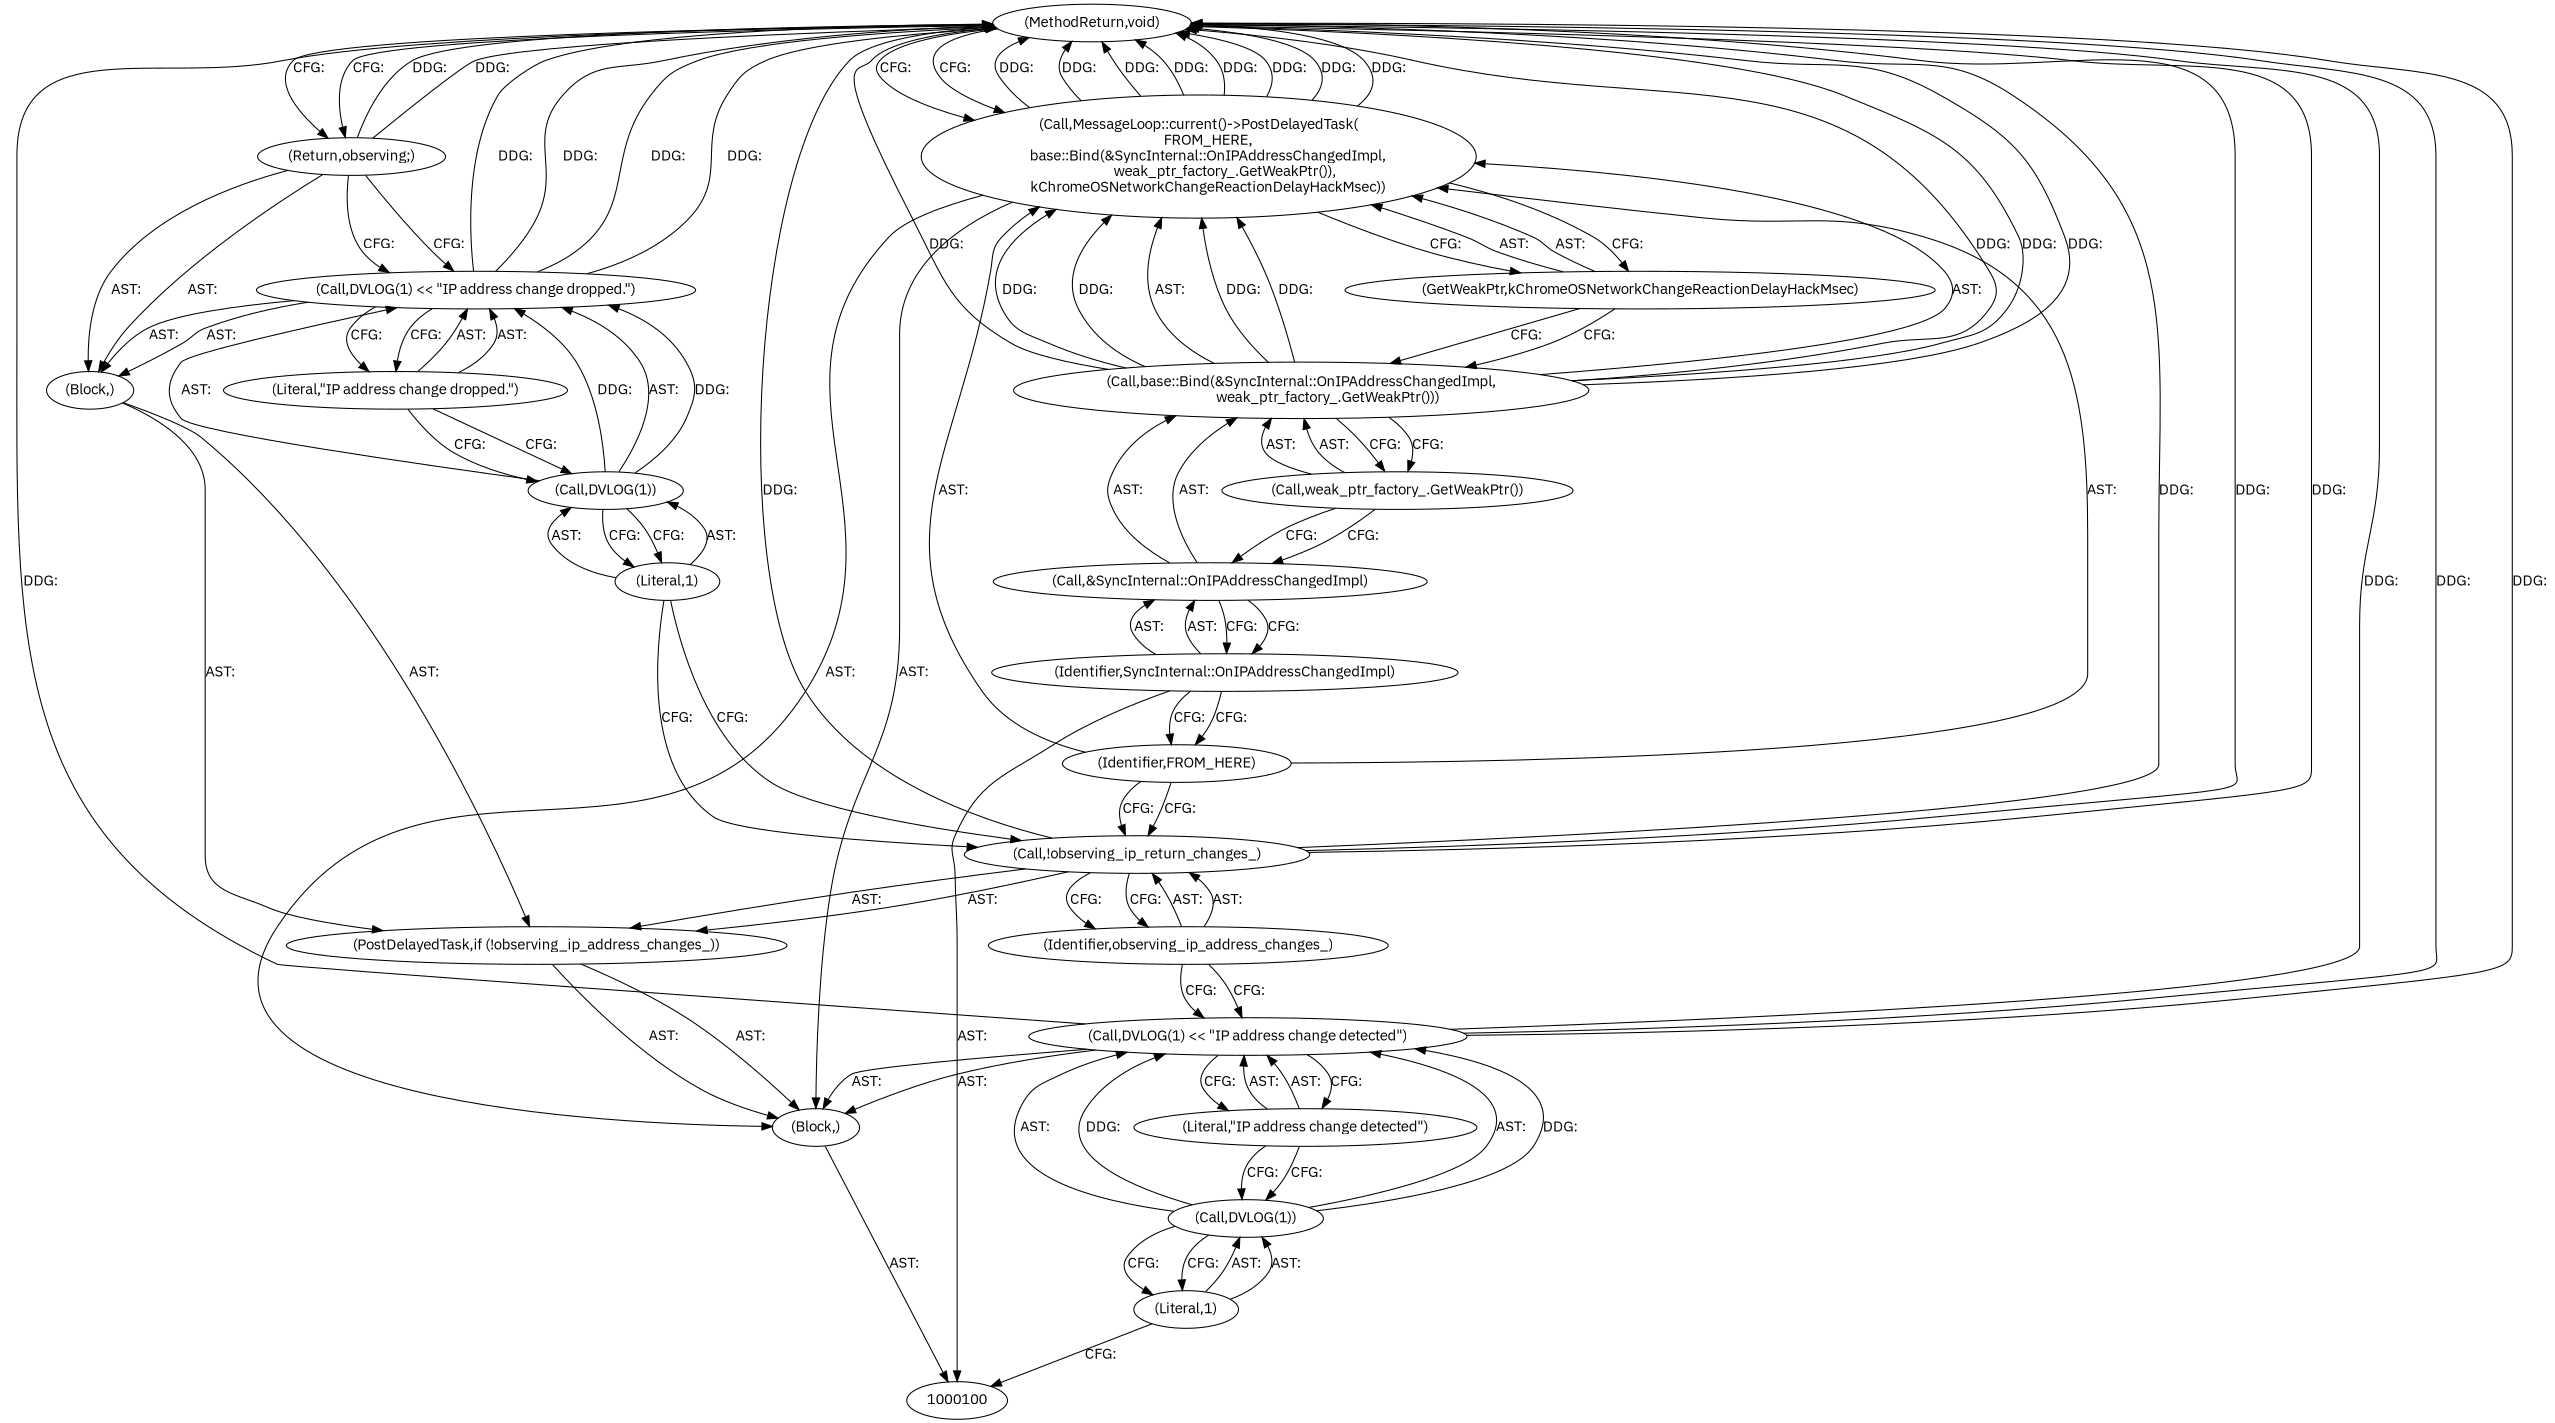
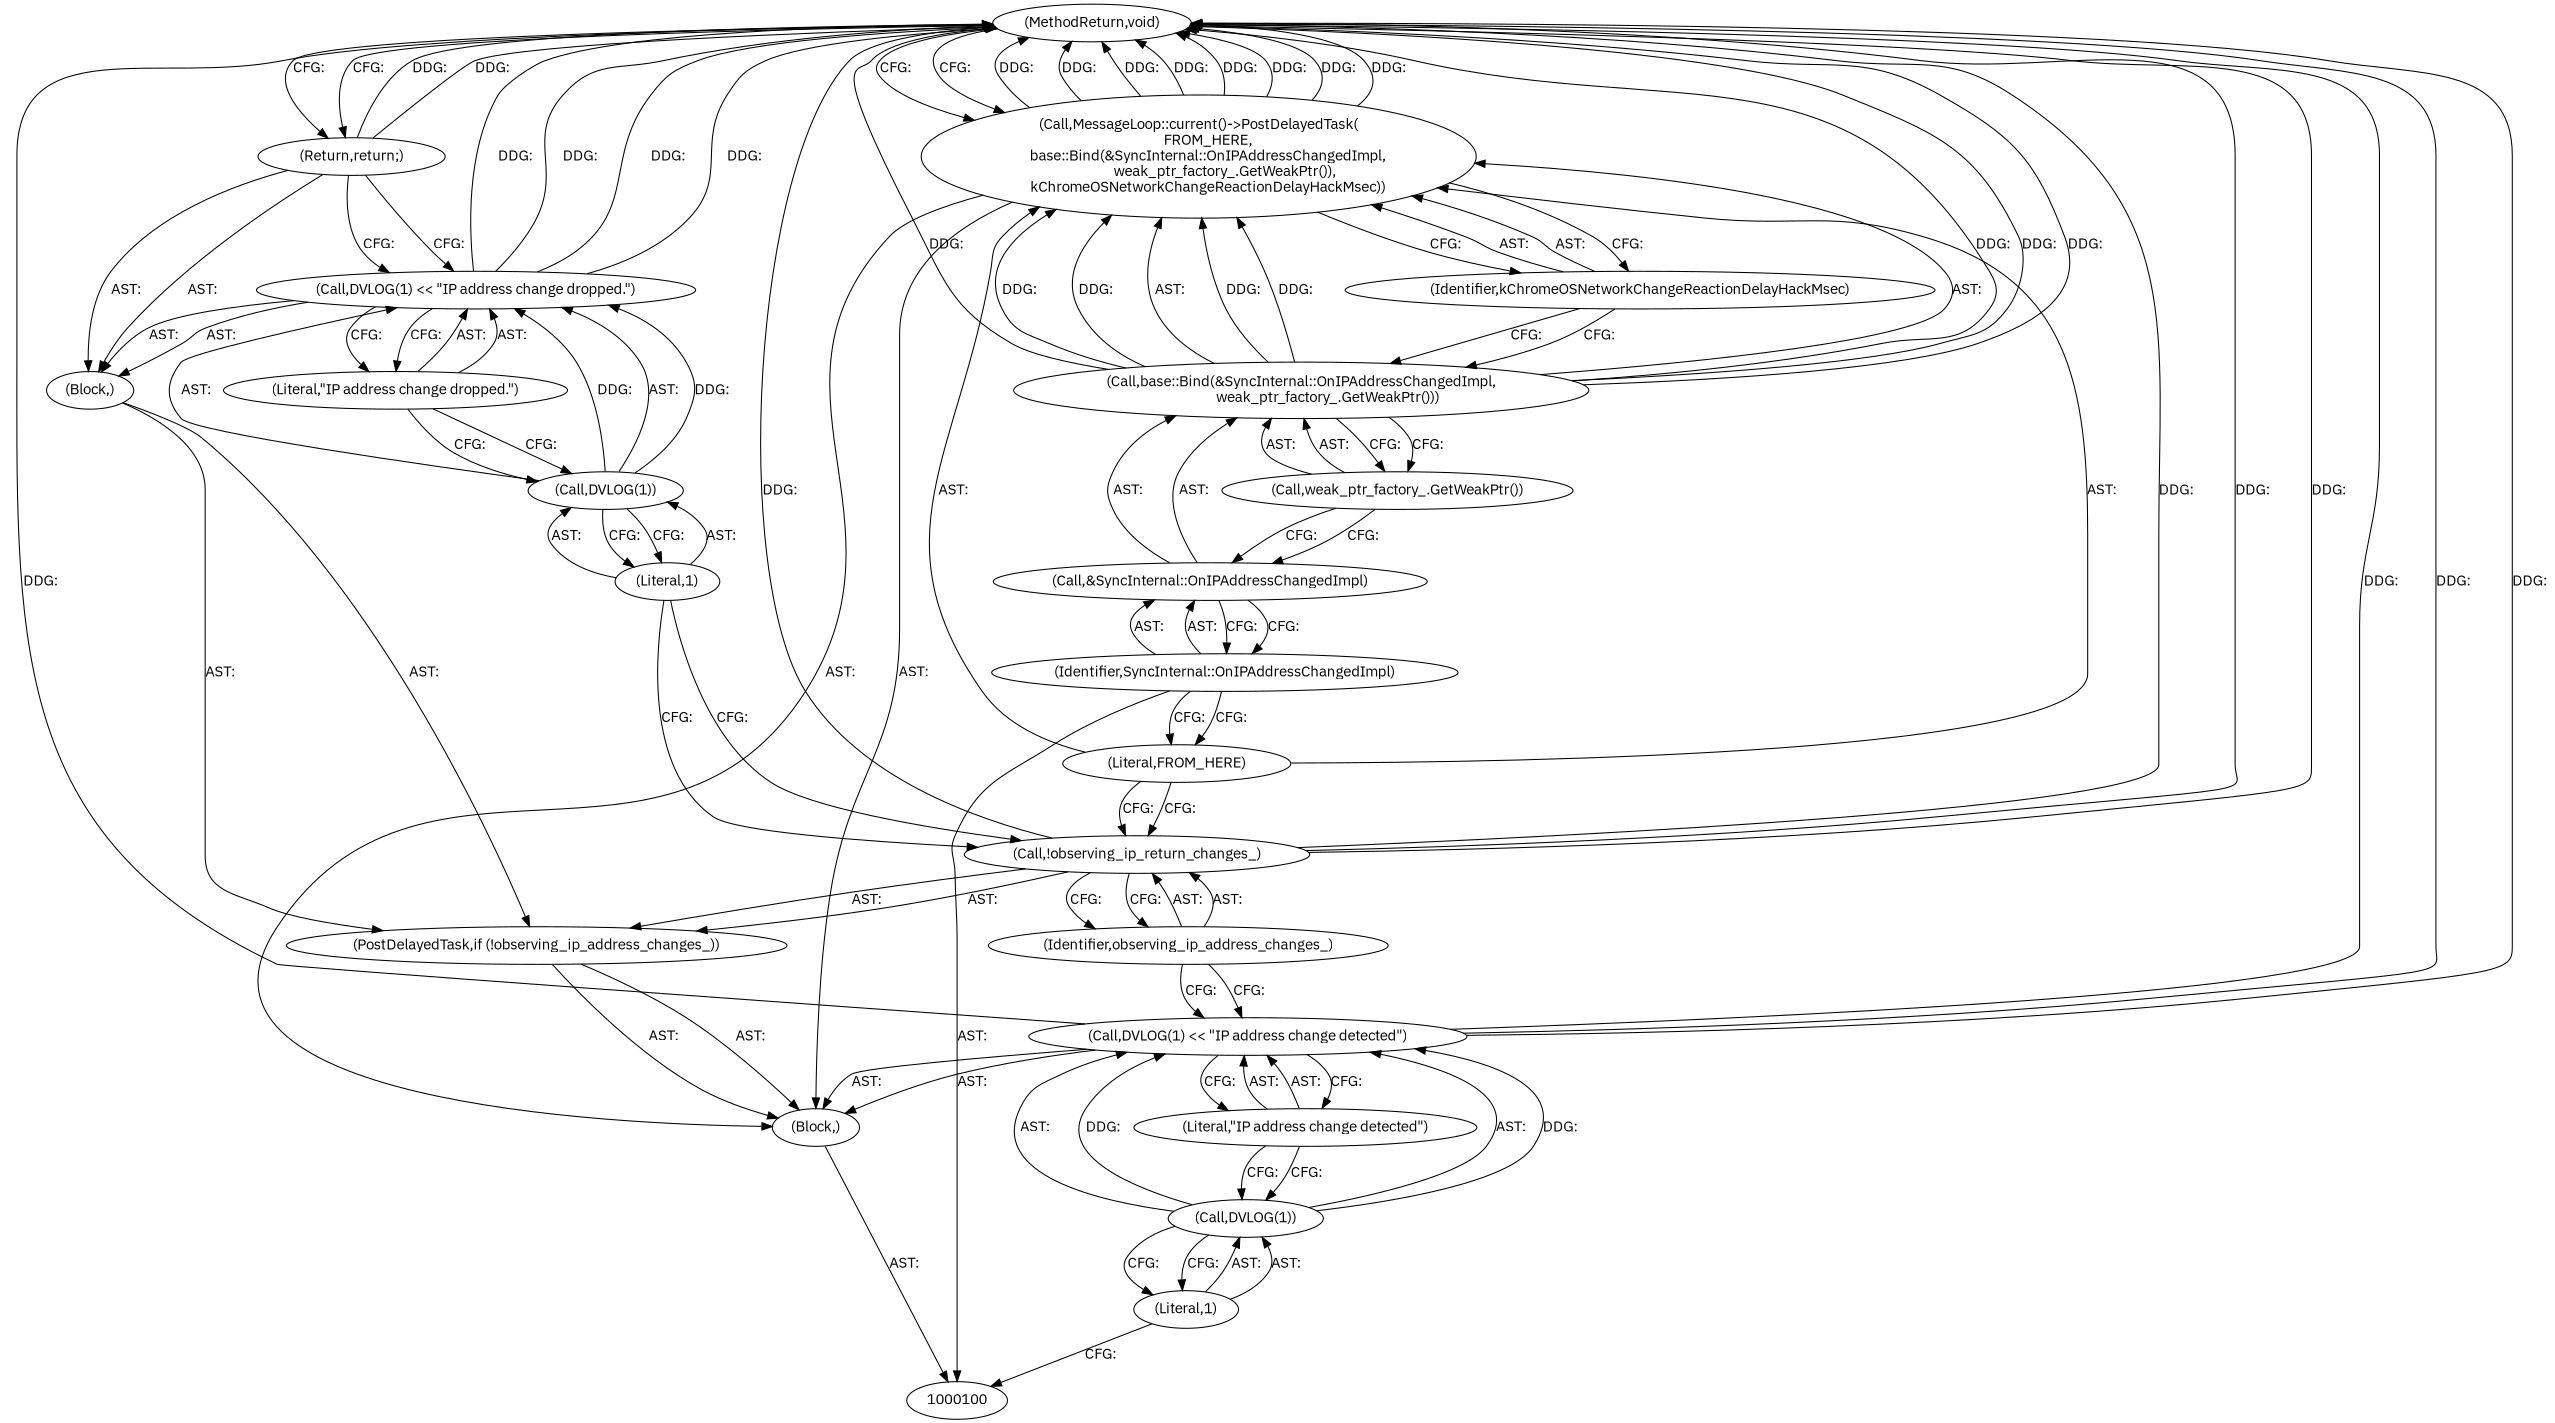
(352, 157) -> (352, 157)
(1640, 290) -> (1640, 290)
(1177, 764) -> (1177, 764)
